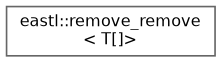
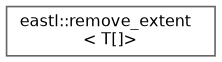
(111, 31) -> (111, 31)
